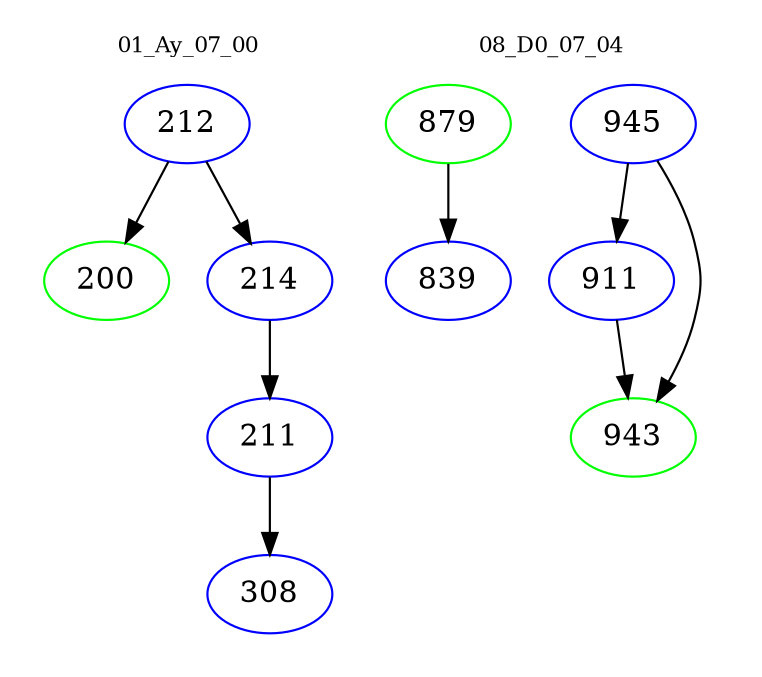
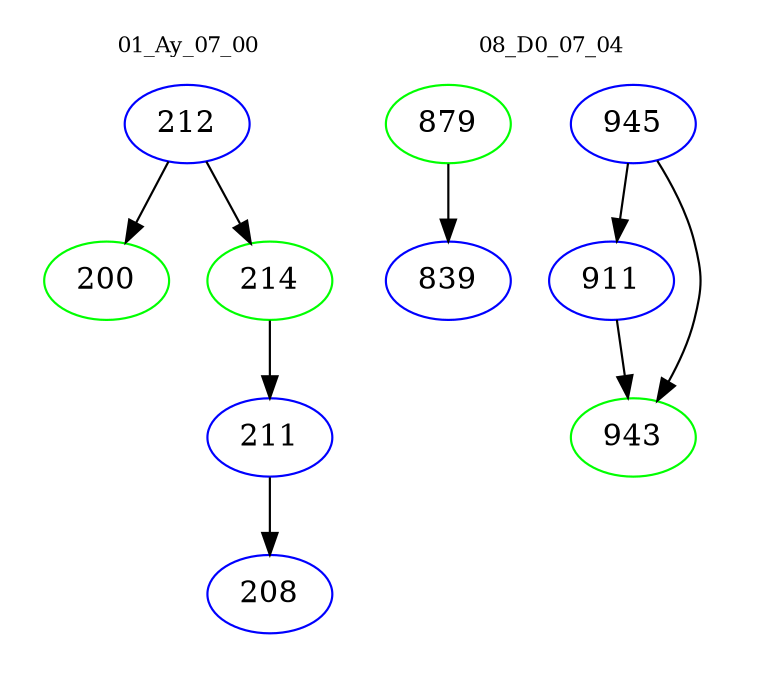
(270, 281) -> (270, 281)
(270, 594) -> (270, 594)
